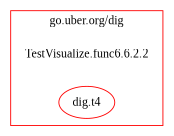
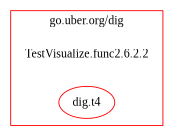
(87, 54) -> (87, 54)
